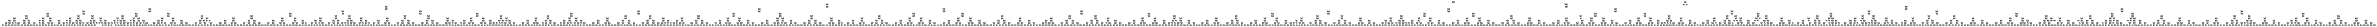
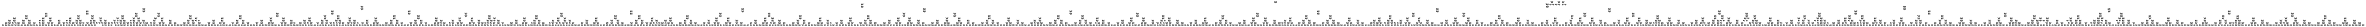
(158, 21) -> none
